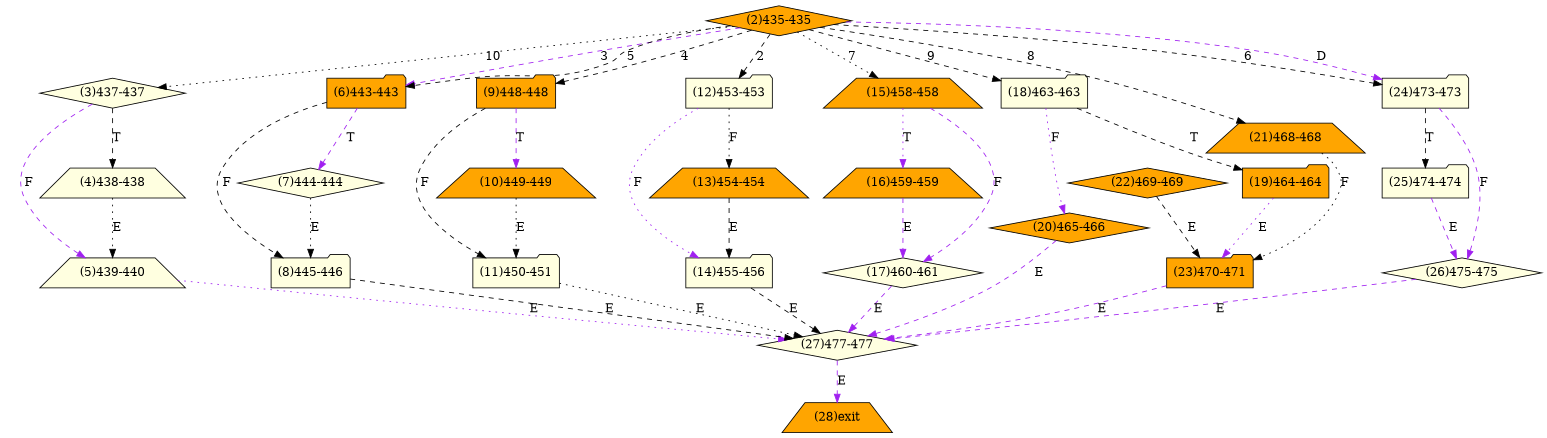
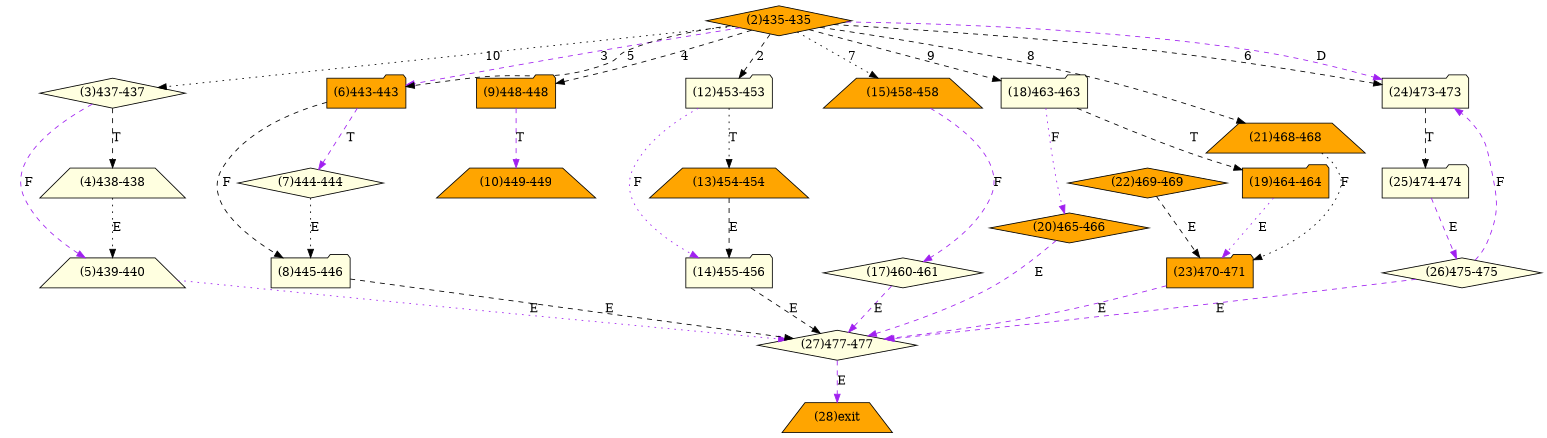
(733, 138) -> (733, 138)
(1478, 174) -> (1494, 185)
(903, 183) -> none
(516, 273) -> none
